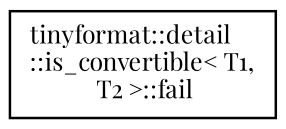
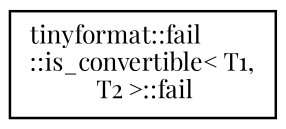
(143, 65) -> (143, 65)
